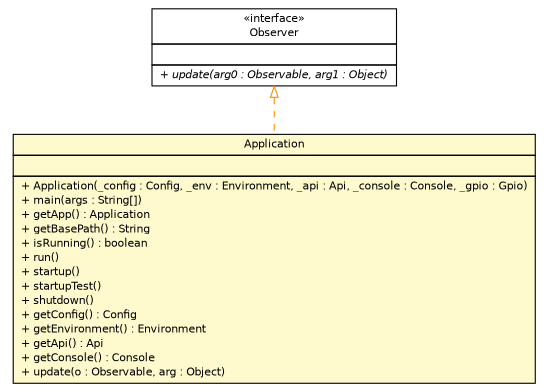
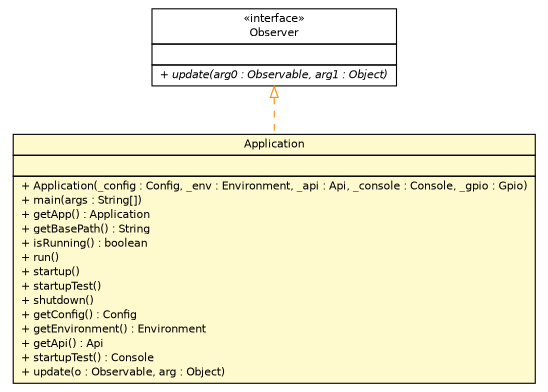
(88, 358) -> (88, 358)
